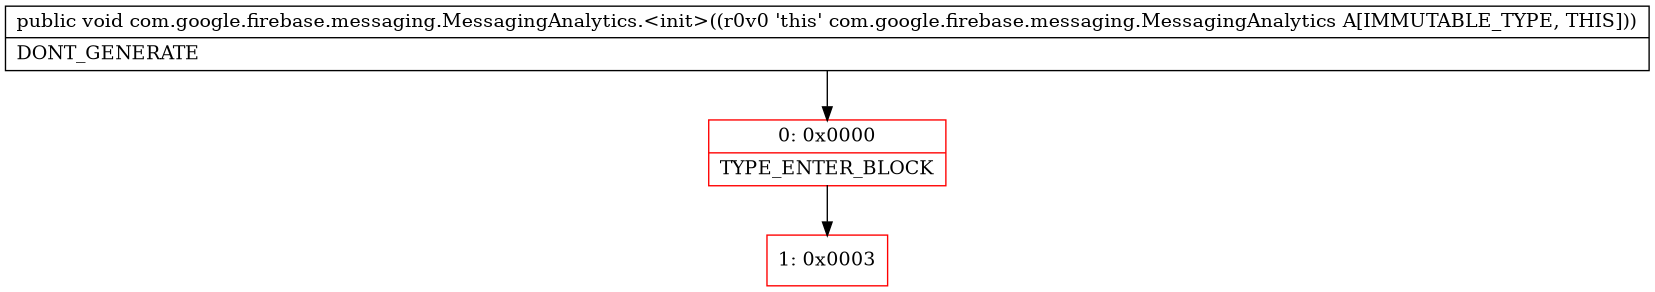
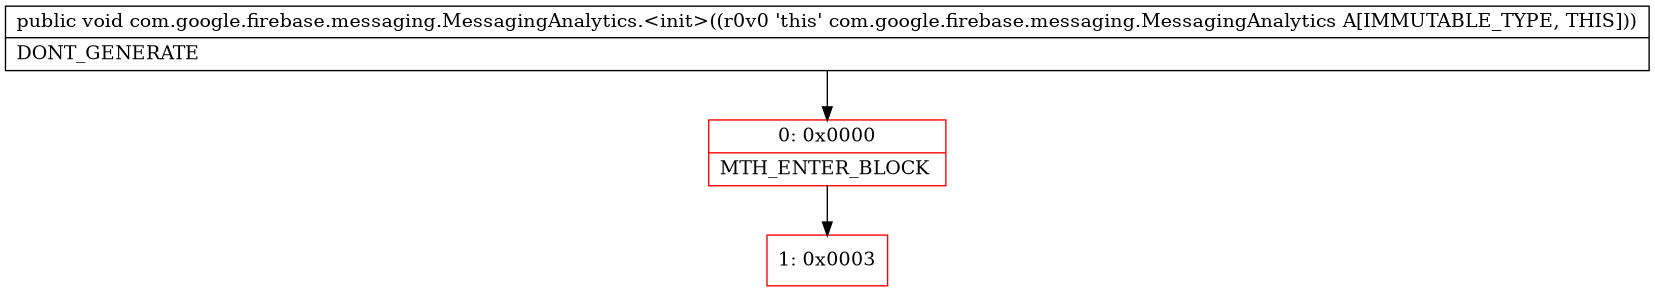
(827, 169) -> (825, 169)
